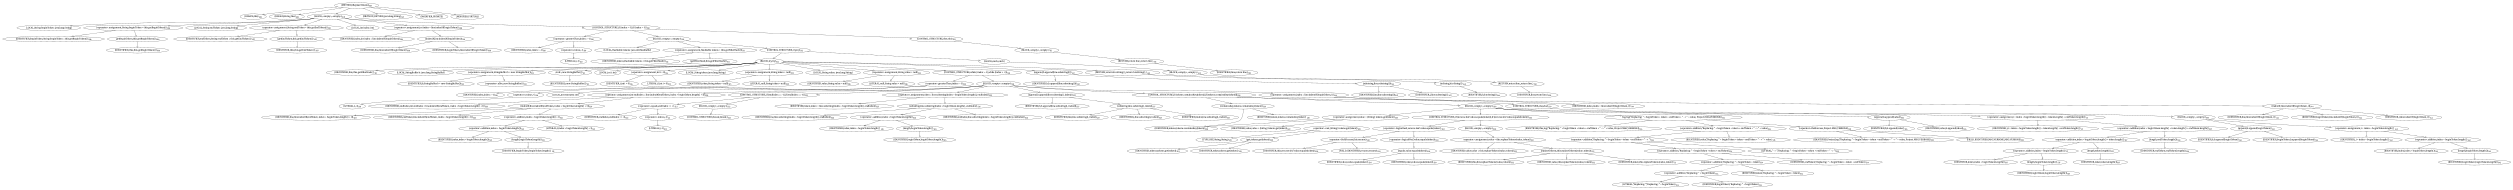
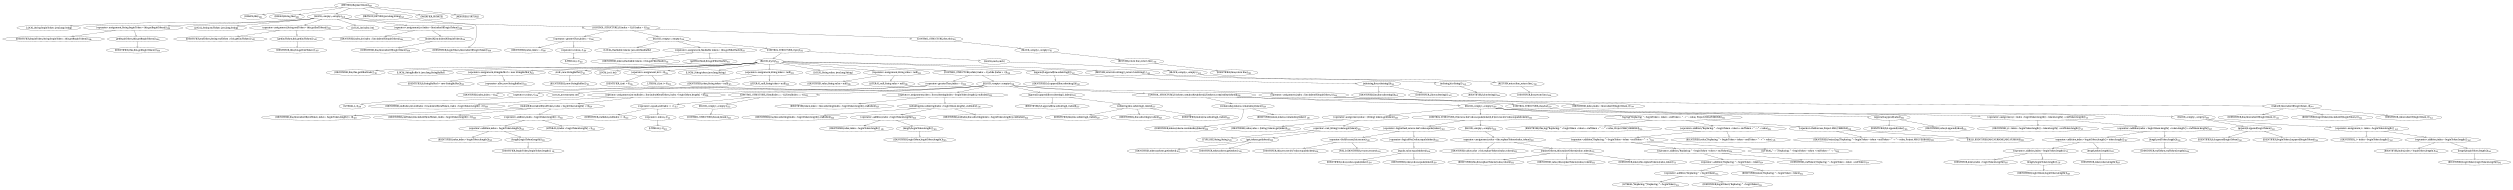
(453, 44) -> (447, 22)
(1271, 123) -> (1352, 123)
